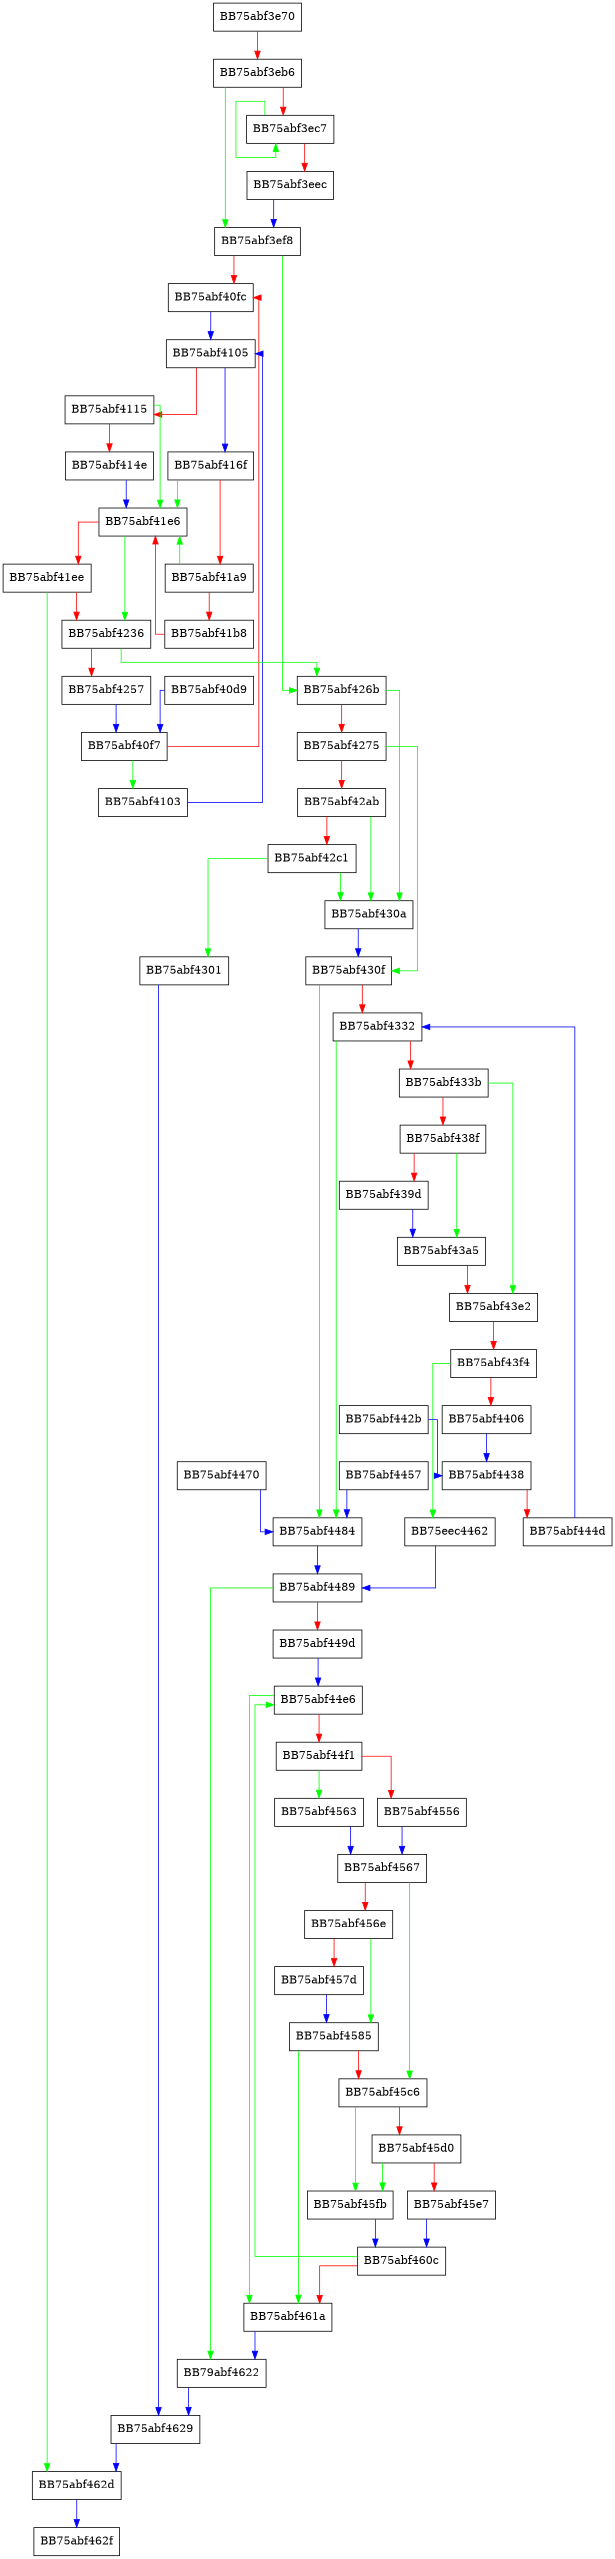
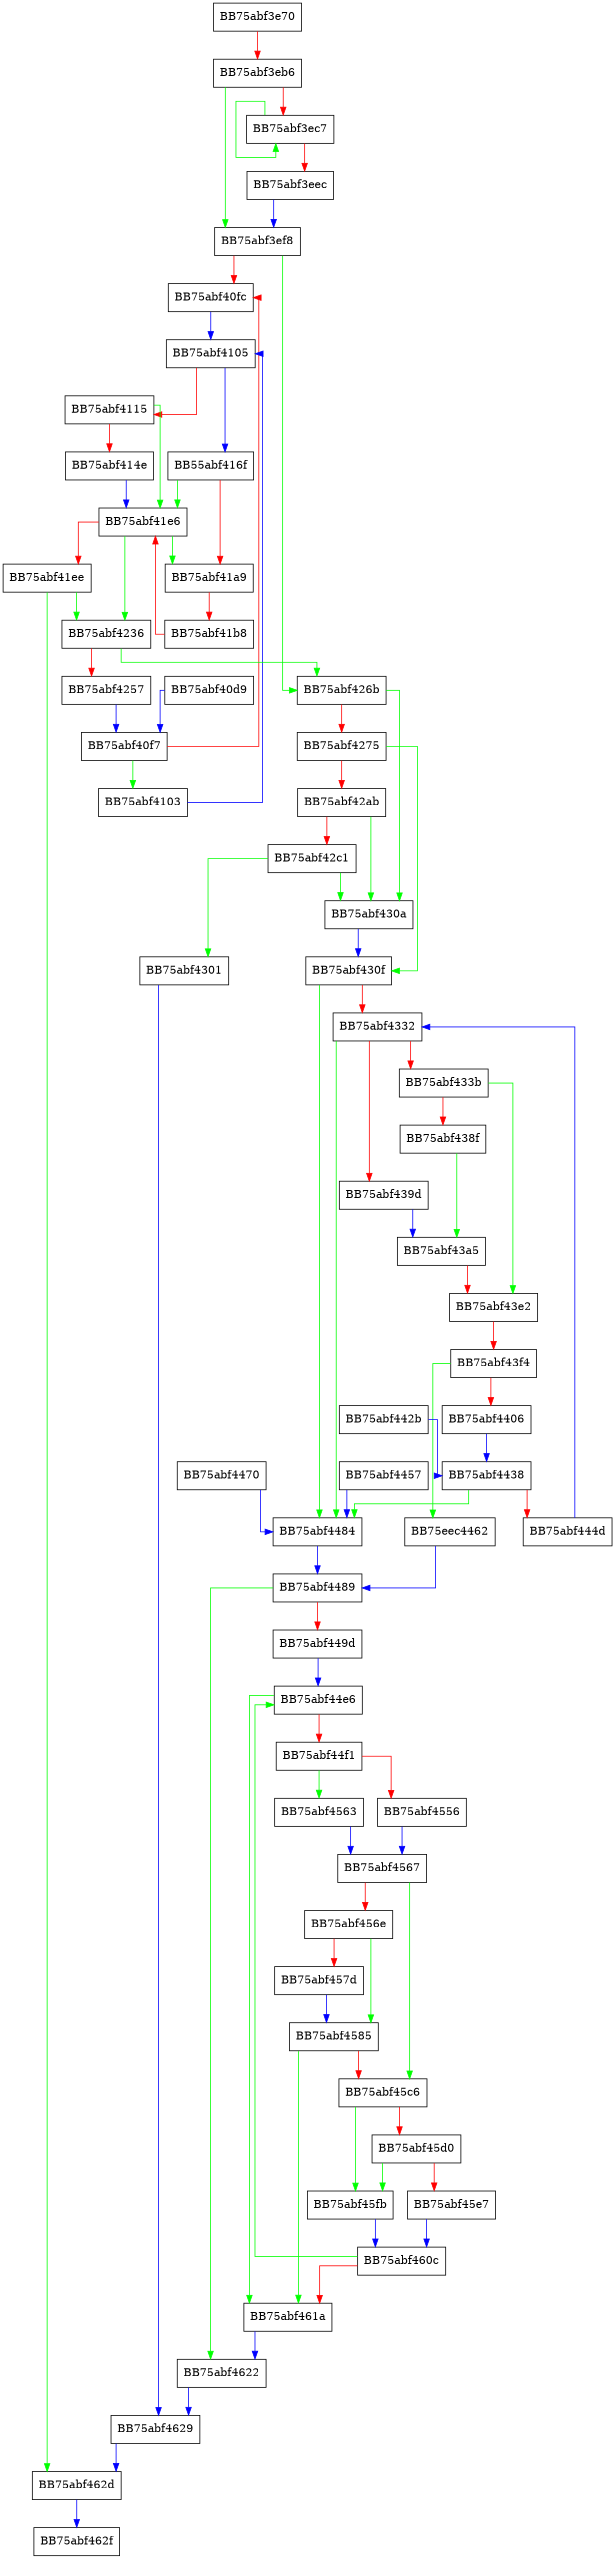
(211, 466) -> (211, 466)
(180, 554) -> (172, 546)
(77, 602) -> (77, 602)
(414, 1163) -> (369, 1107)
none -> (415, 1504)
(222, 2373) -> (222, 2373)
